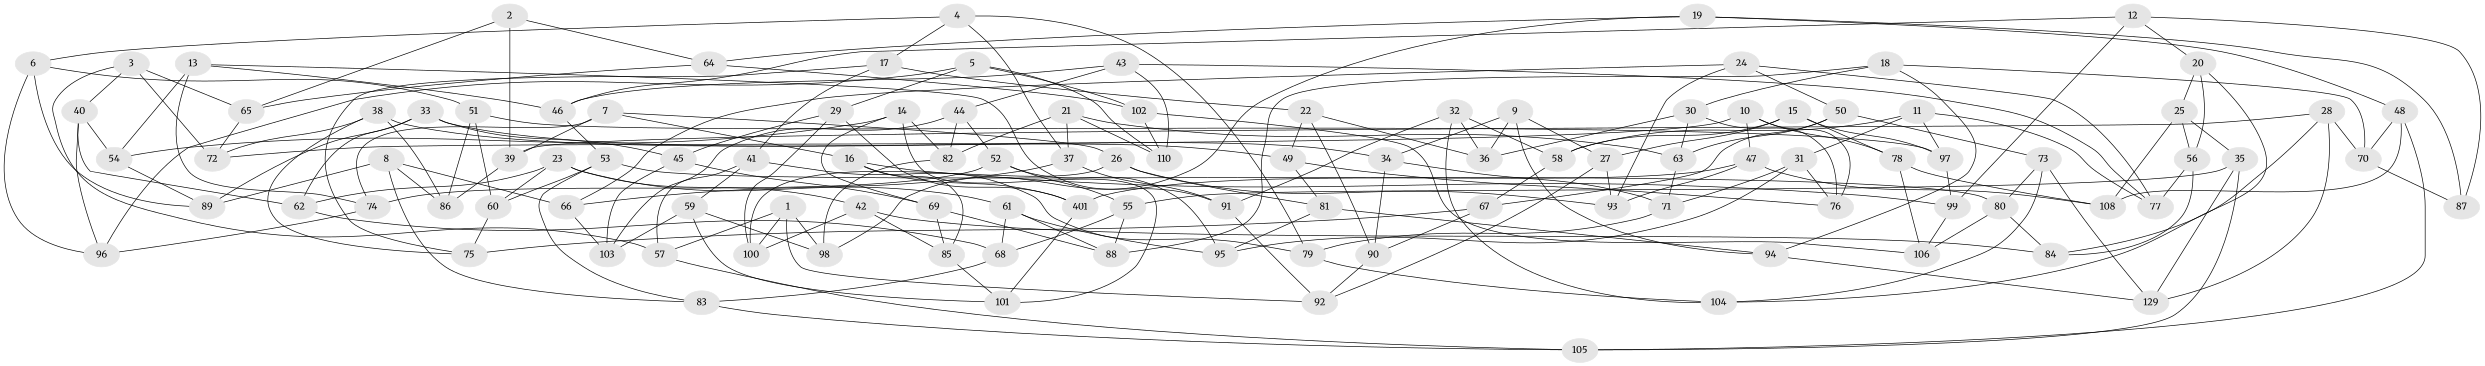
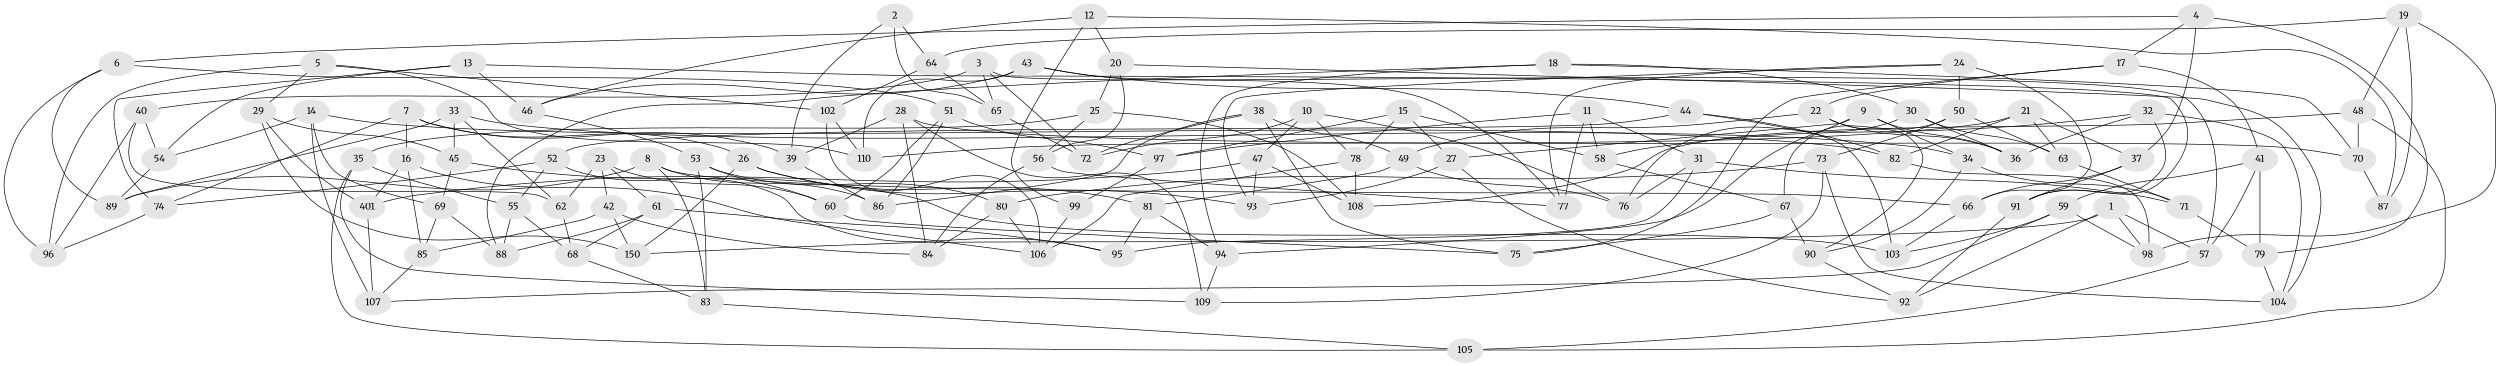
(1401, 185) -> (721, 204)
(752, 255) -> (633, 255)
(1002, 303) -> (373, 303)
(2151, 303) -> (1203, 303)
